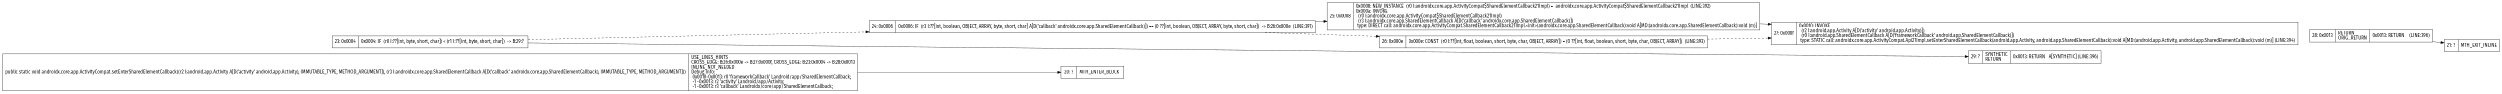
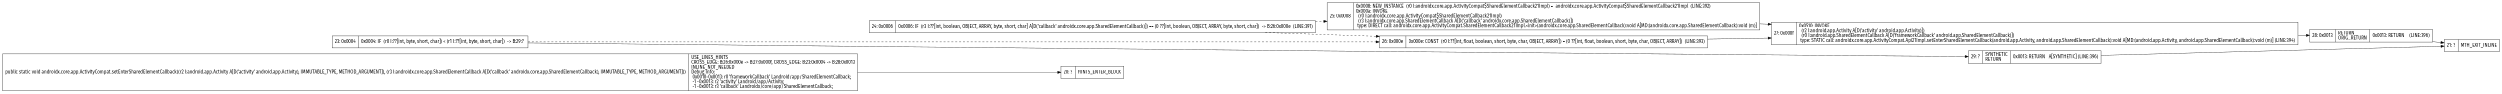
(1320, 21) -> (1320, 21)
(1816, 26) -> (1816, 26)
none -> (2302, 35)
(697, 36) -> (952, 42)
(1738, 39) -> (1738, 39)
none -> (2271, 51)
(1099, 72) -> (1099, 72)
